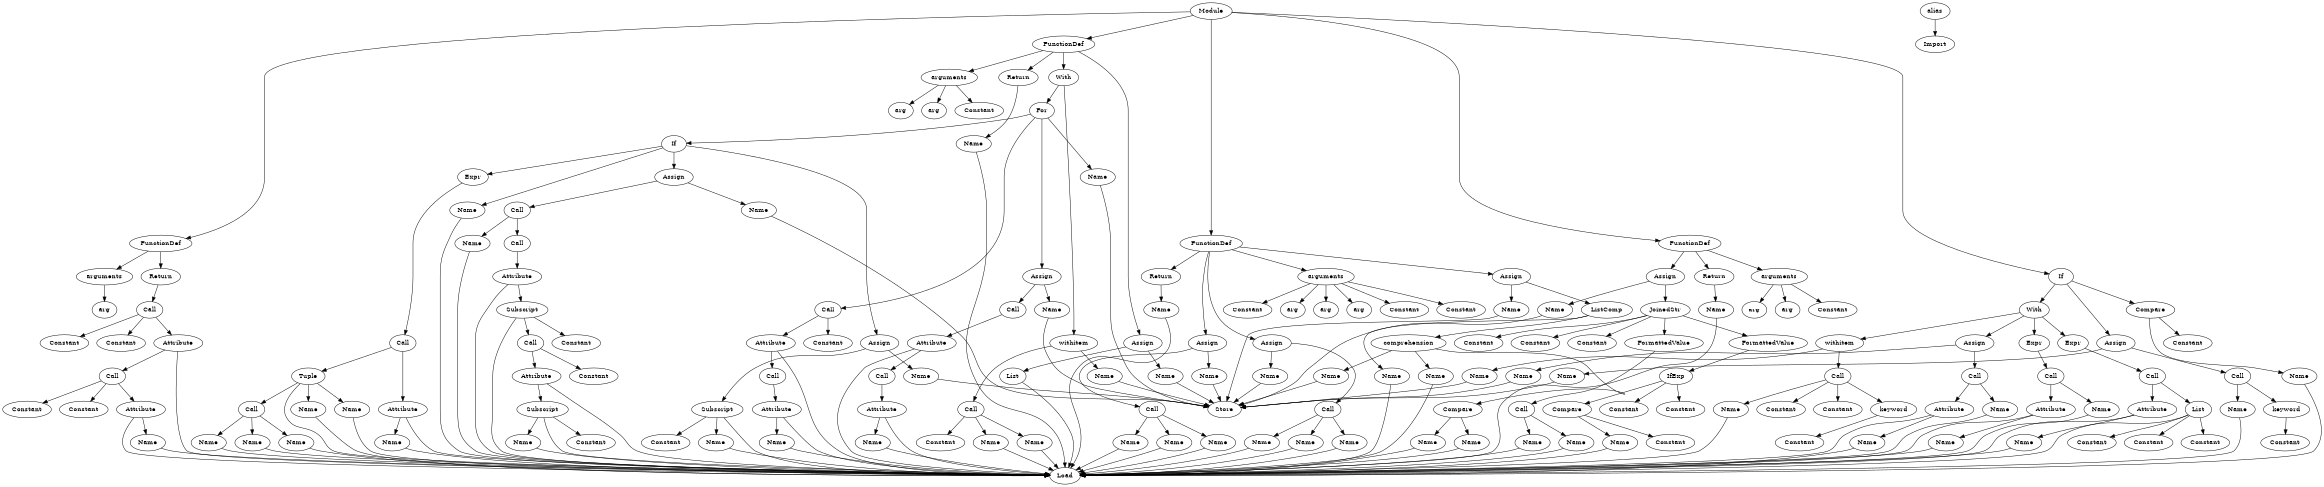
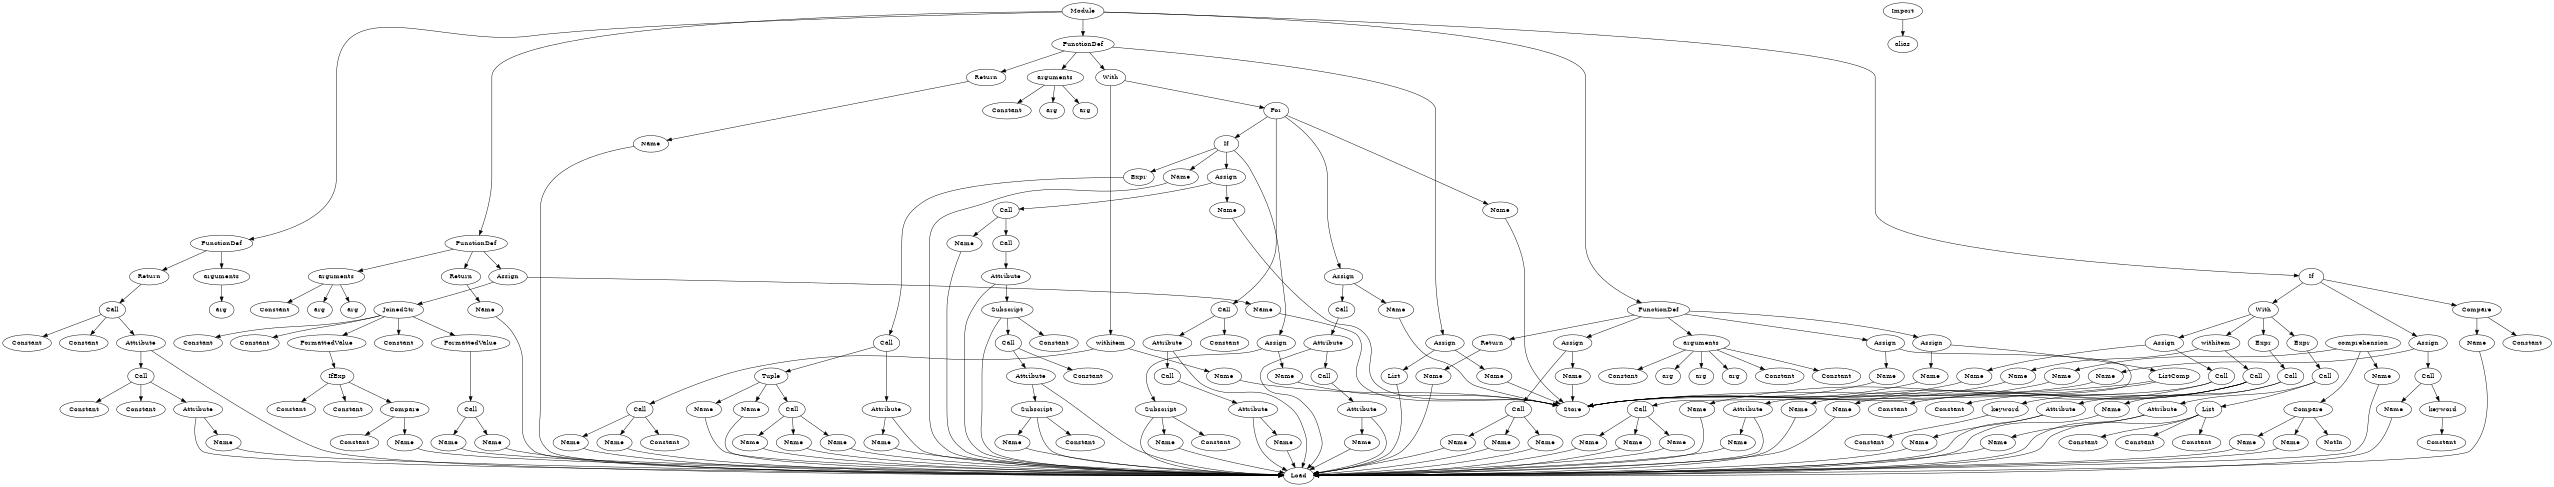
(1935, 25) -> (1903, 25)
(1514, 327) -> (1873, 393)
none -> (2333, 443)
(640, 468) -> none
